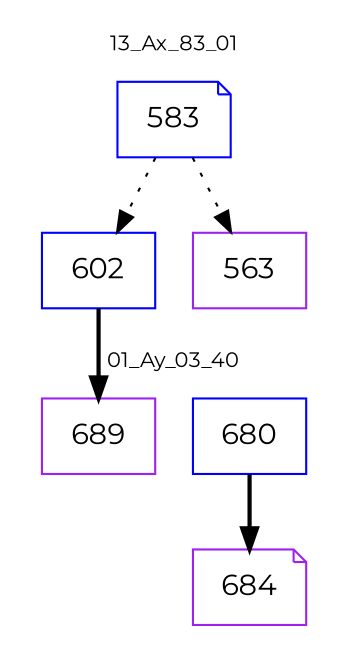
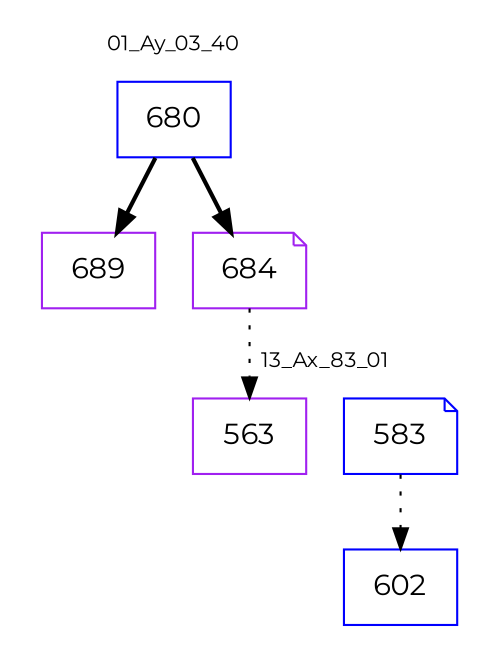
(207, 186) -> (250, 355)
(99, 355) -> (141, 186)
